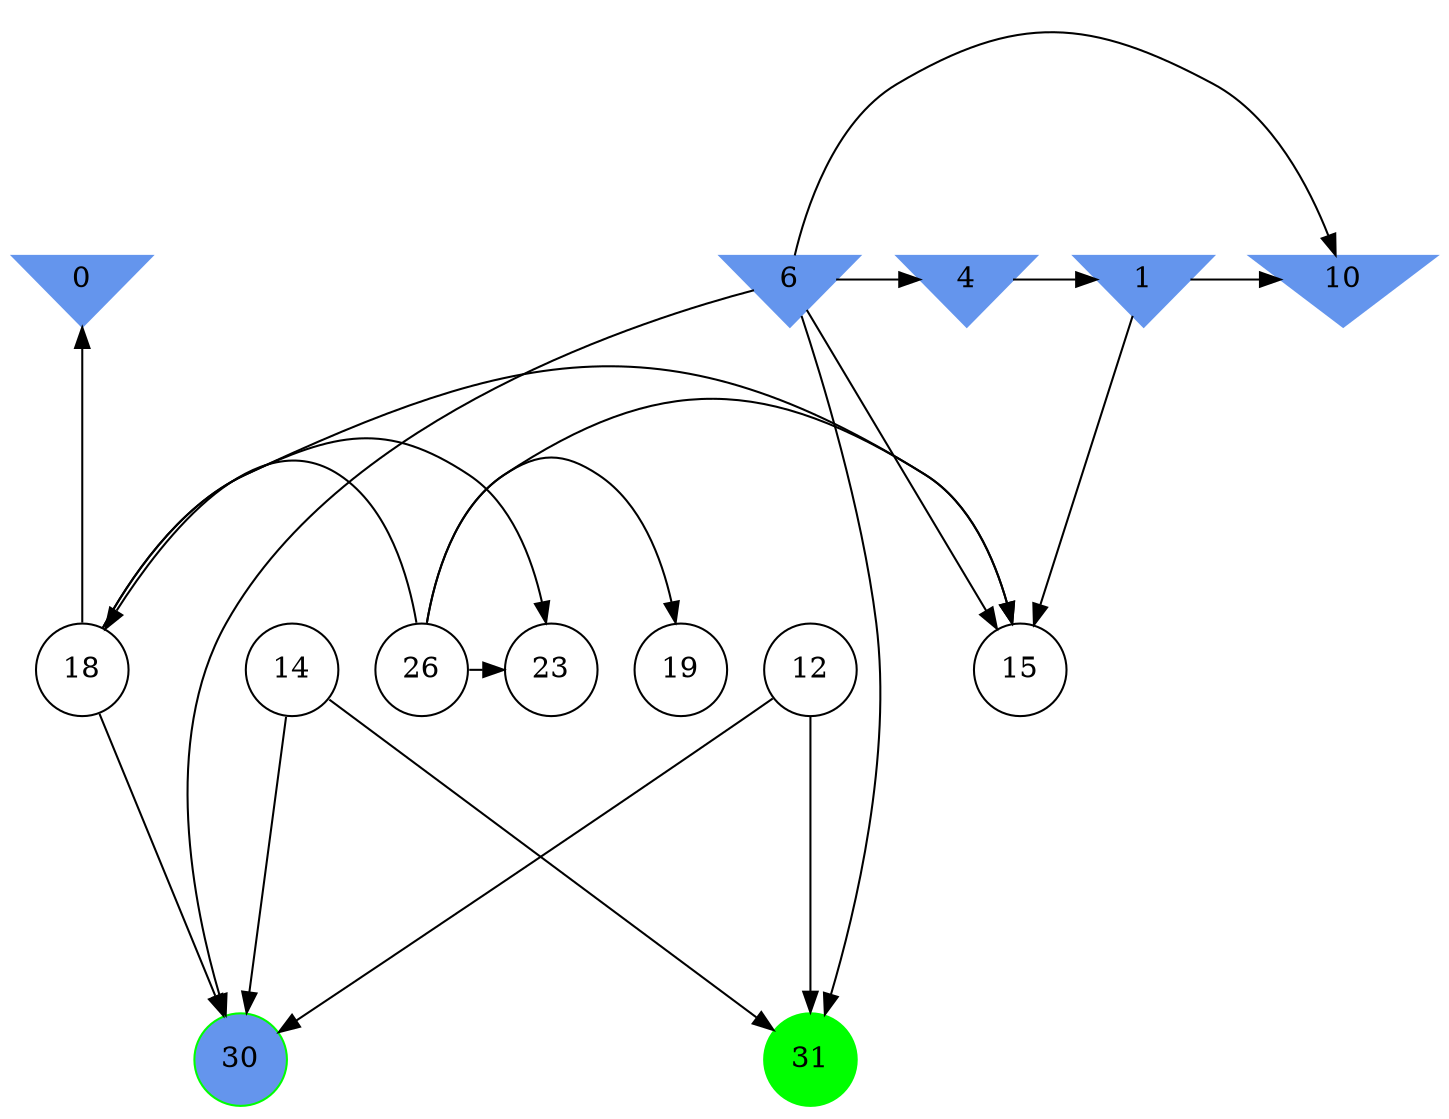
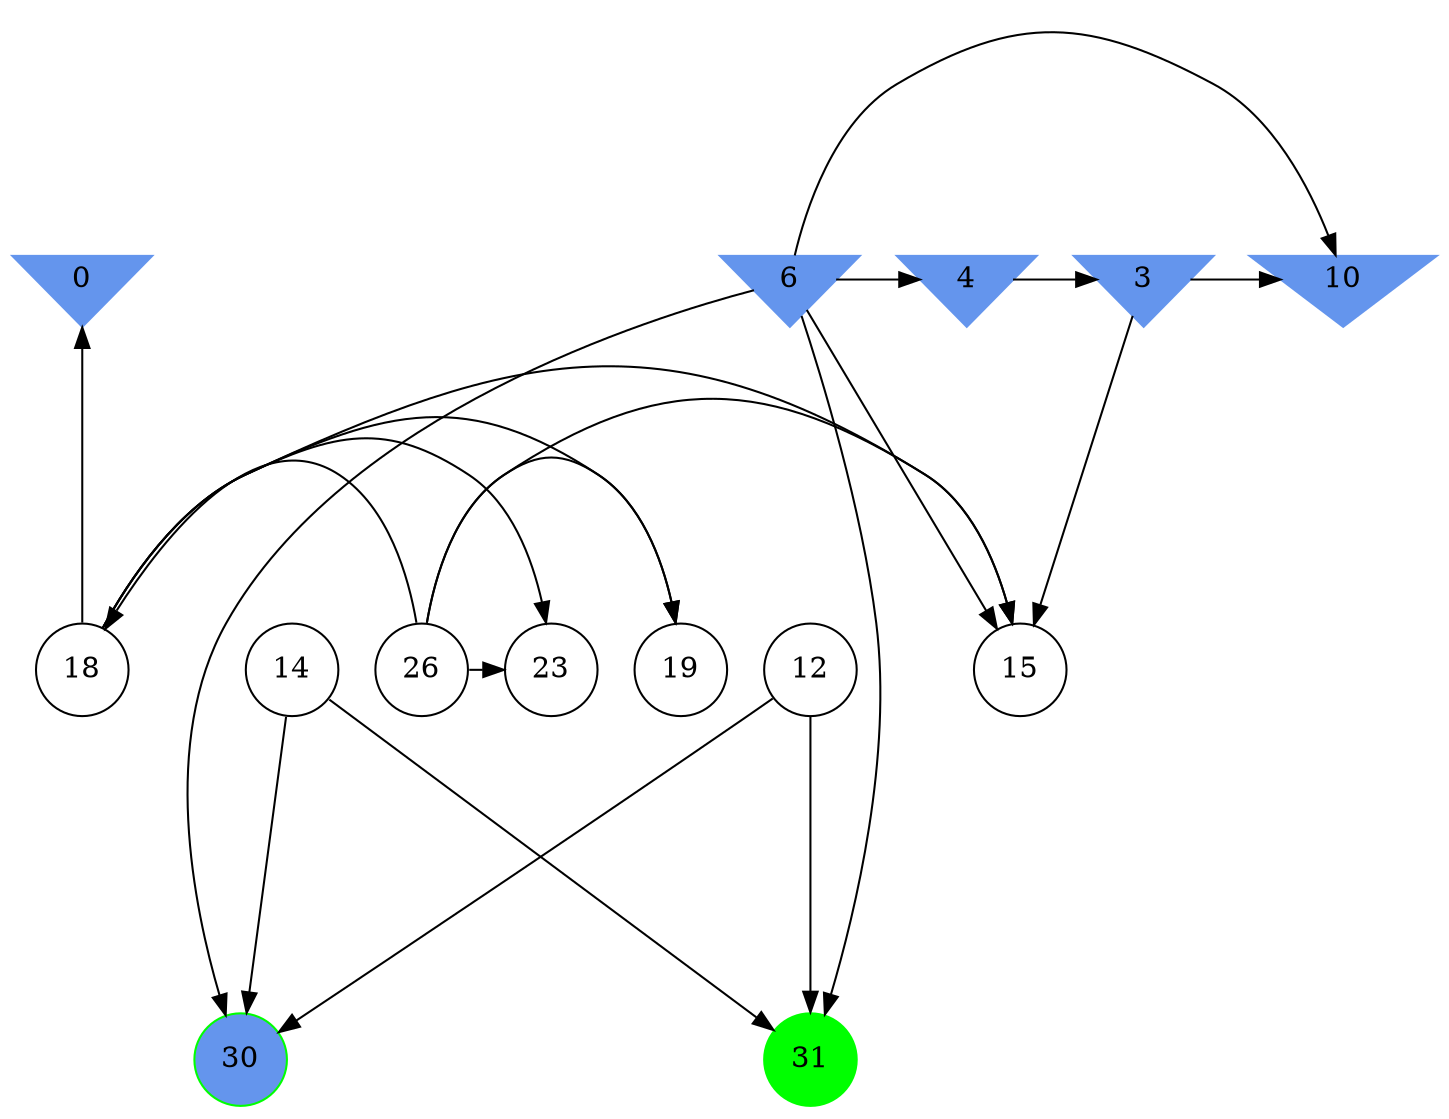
(1144, 280) -> (1144, 280)
(157, 855) -> (411, 419)
